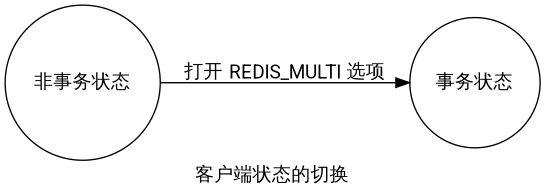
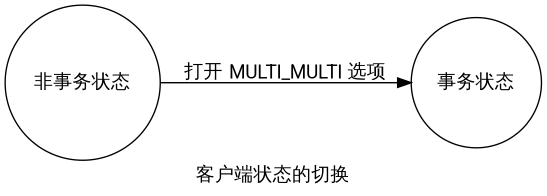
(285, 73) -> (286, 73)
